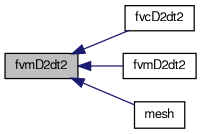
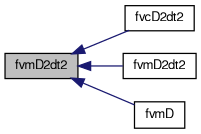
(160, 115) -> (160, 115)
